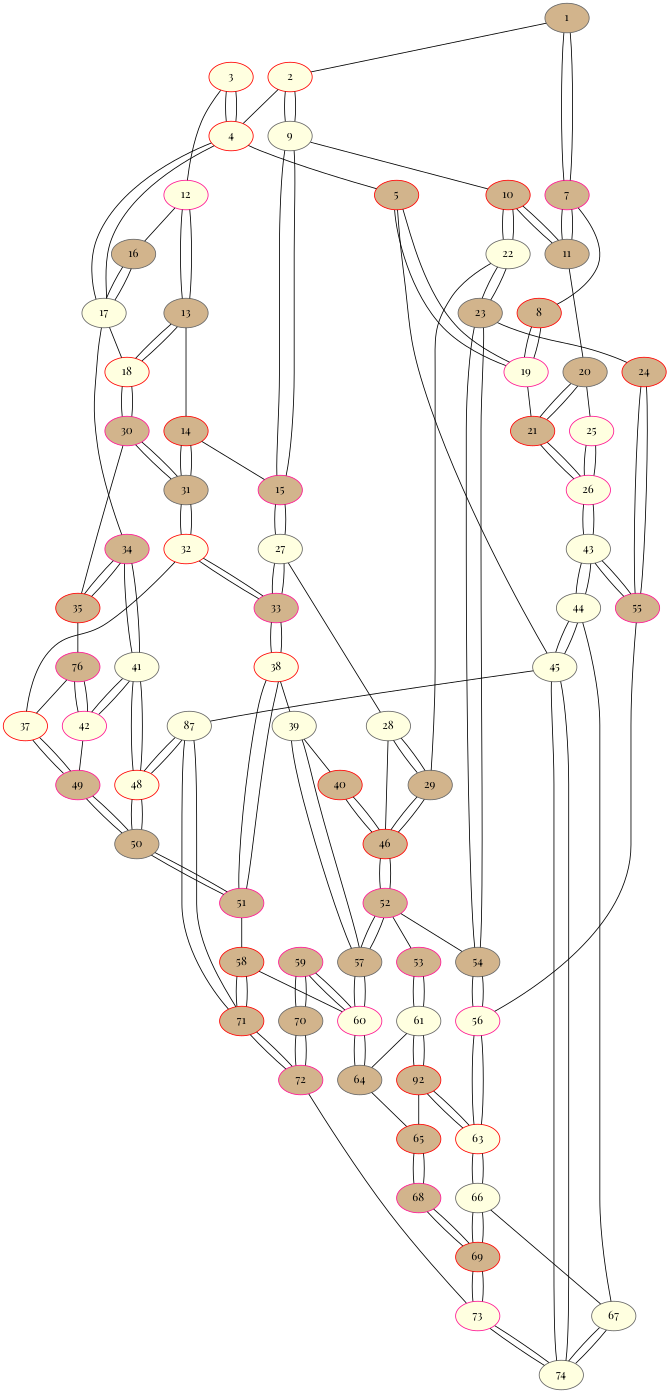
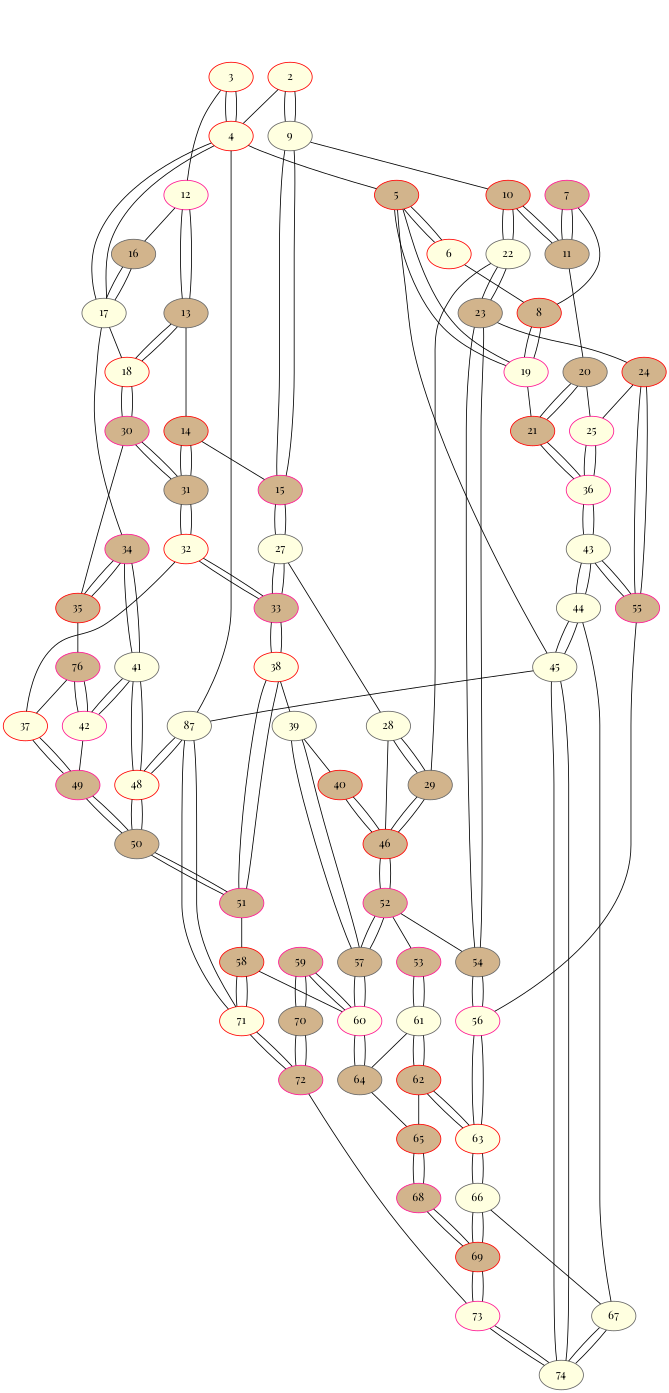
(567, 18) -> none
none -> (449, 254)
none -> (618, 402)
none -> (231, 435)
(588, 490) -> (588, 490)
(242, 1021) -> (242, 1021)
(419, 1080) -> (419, 1080)
